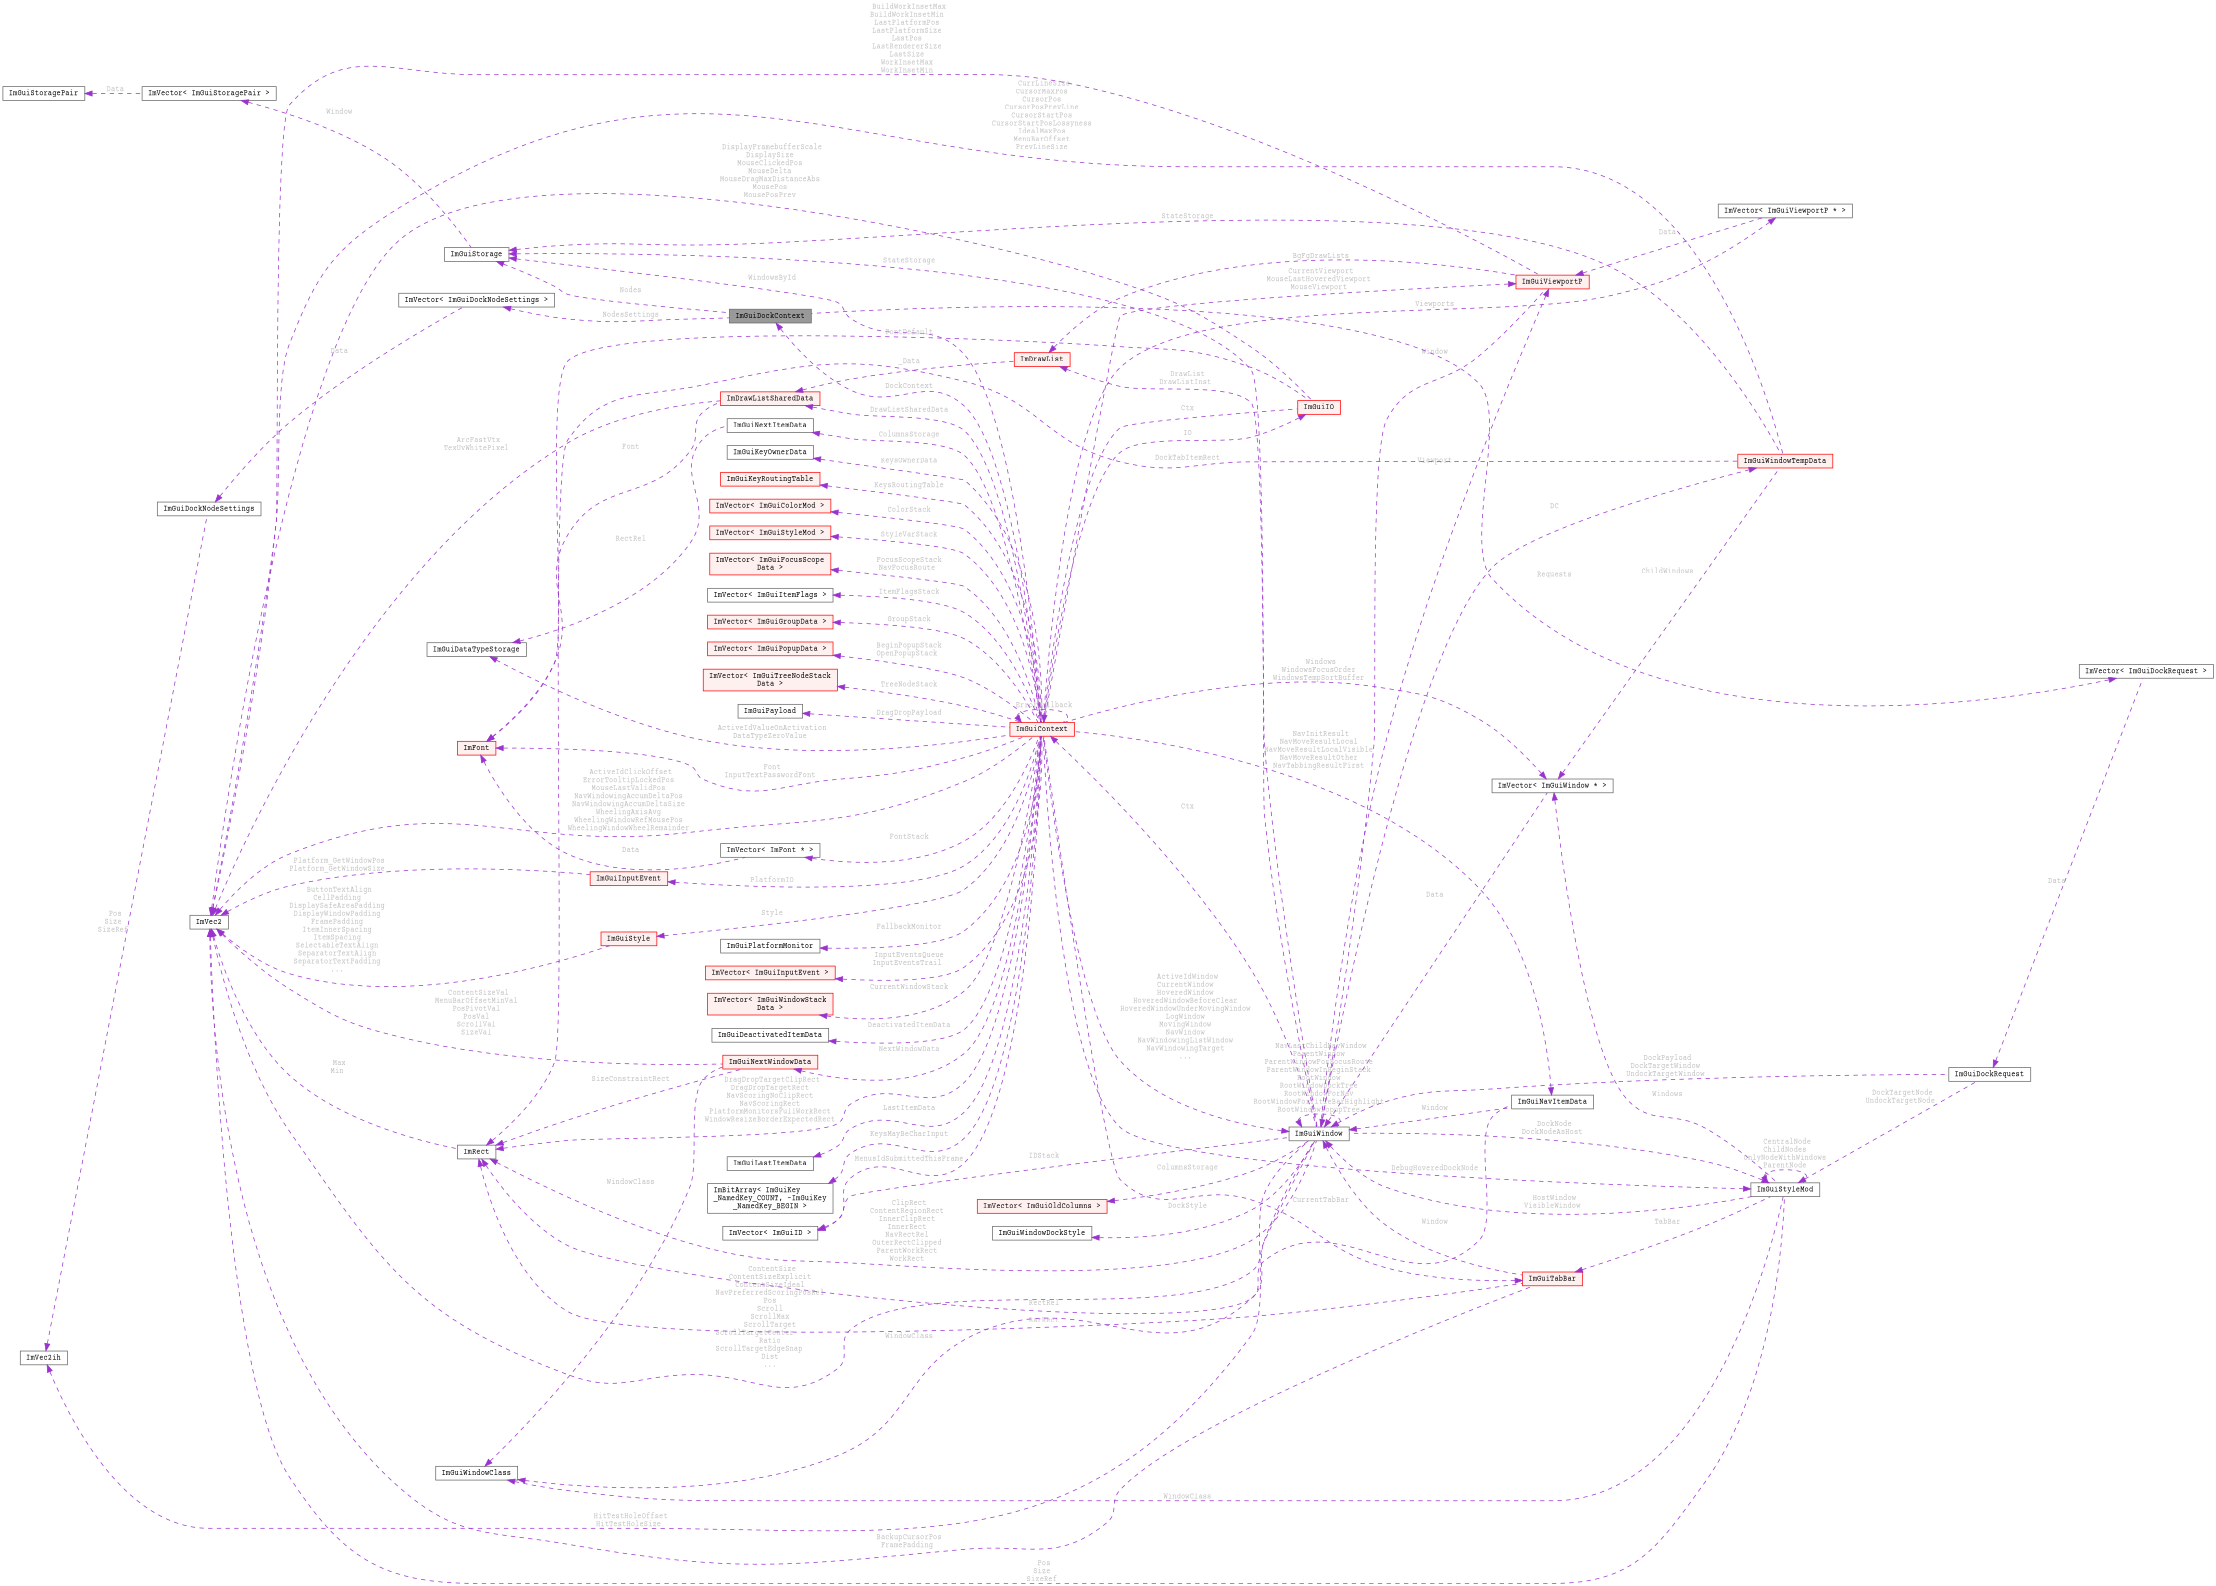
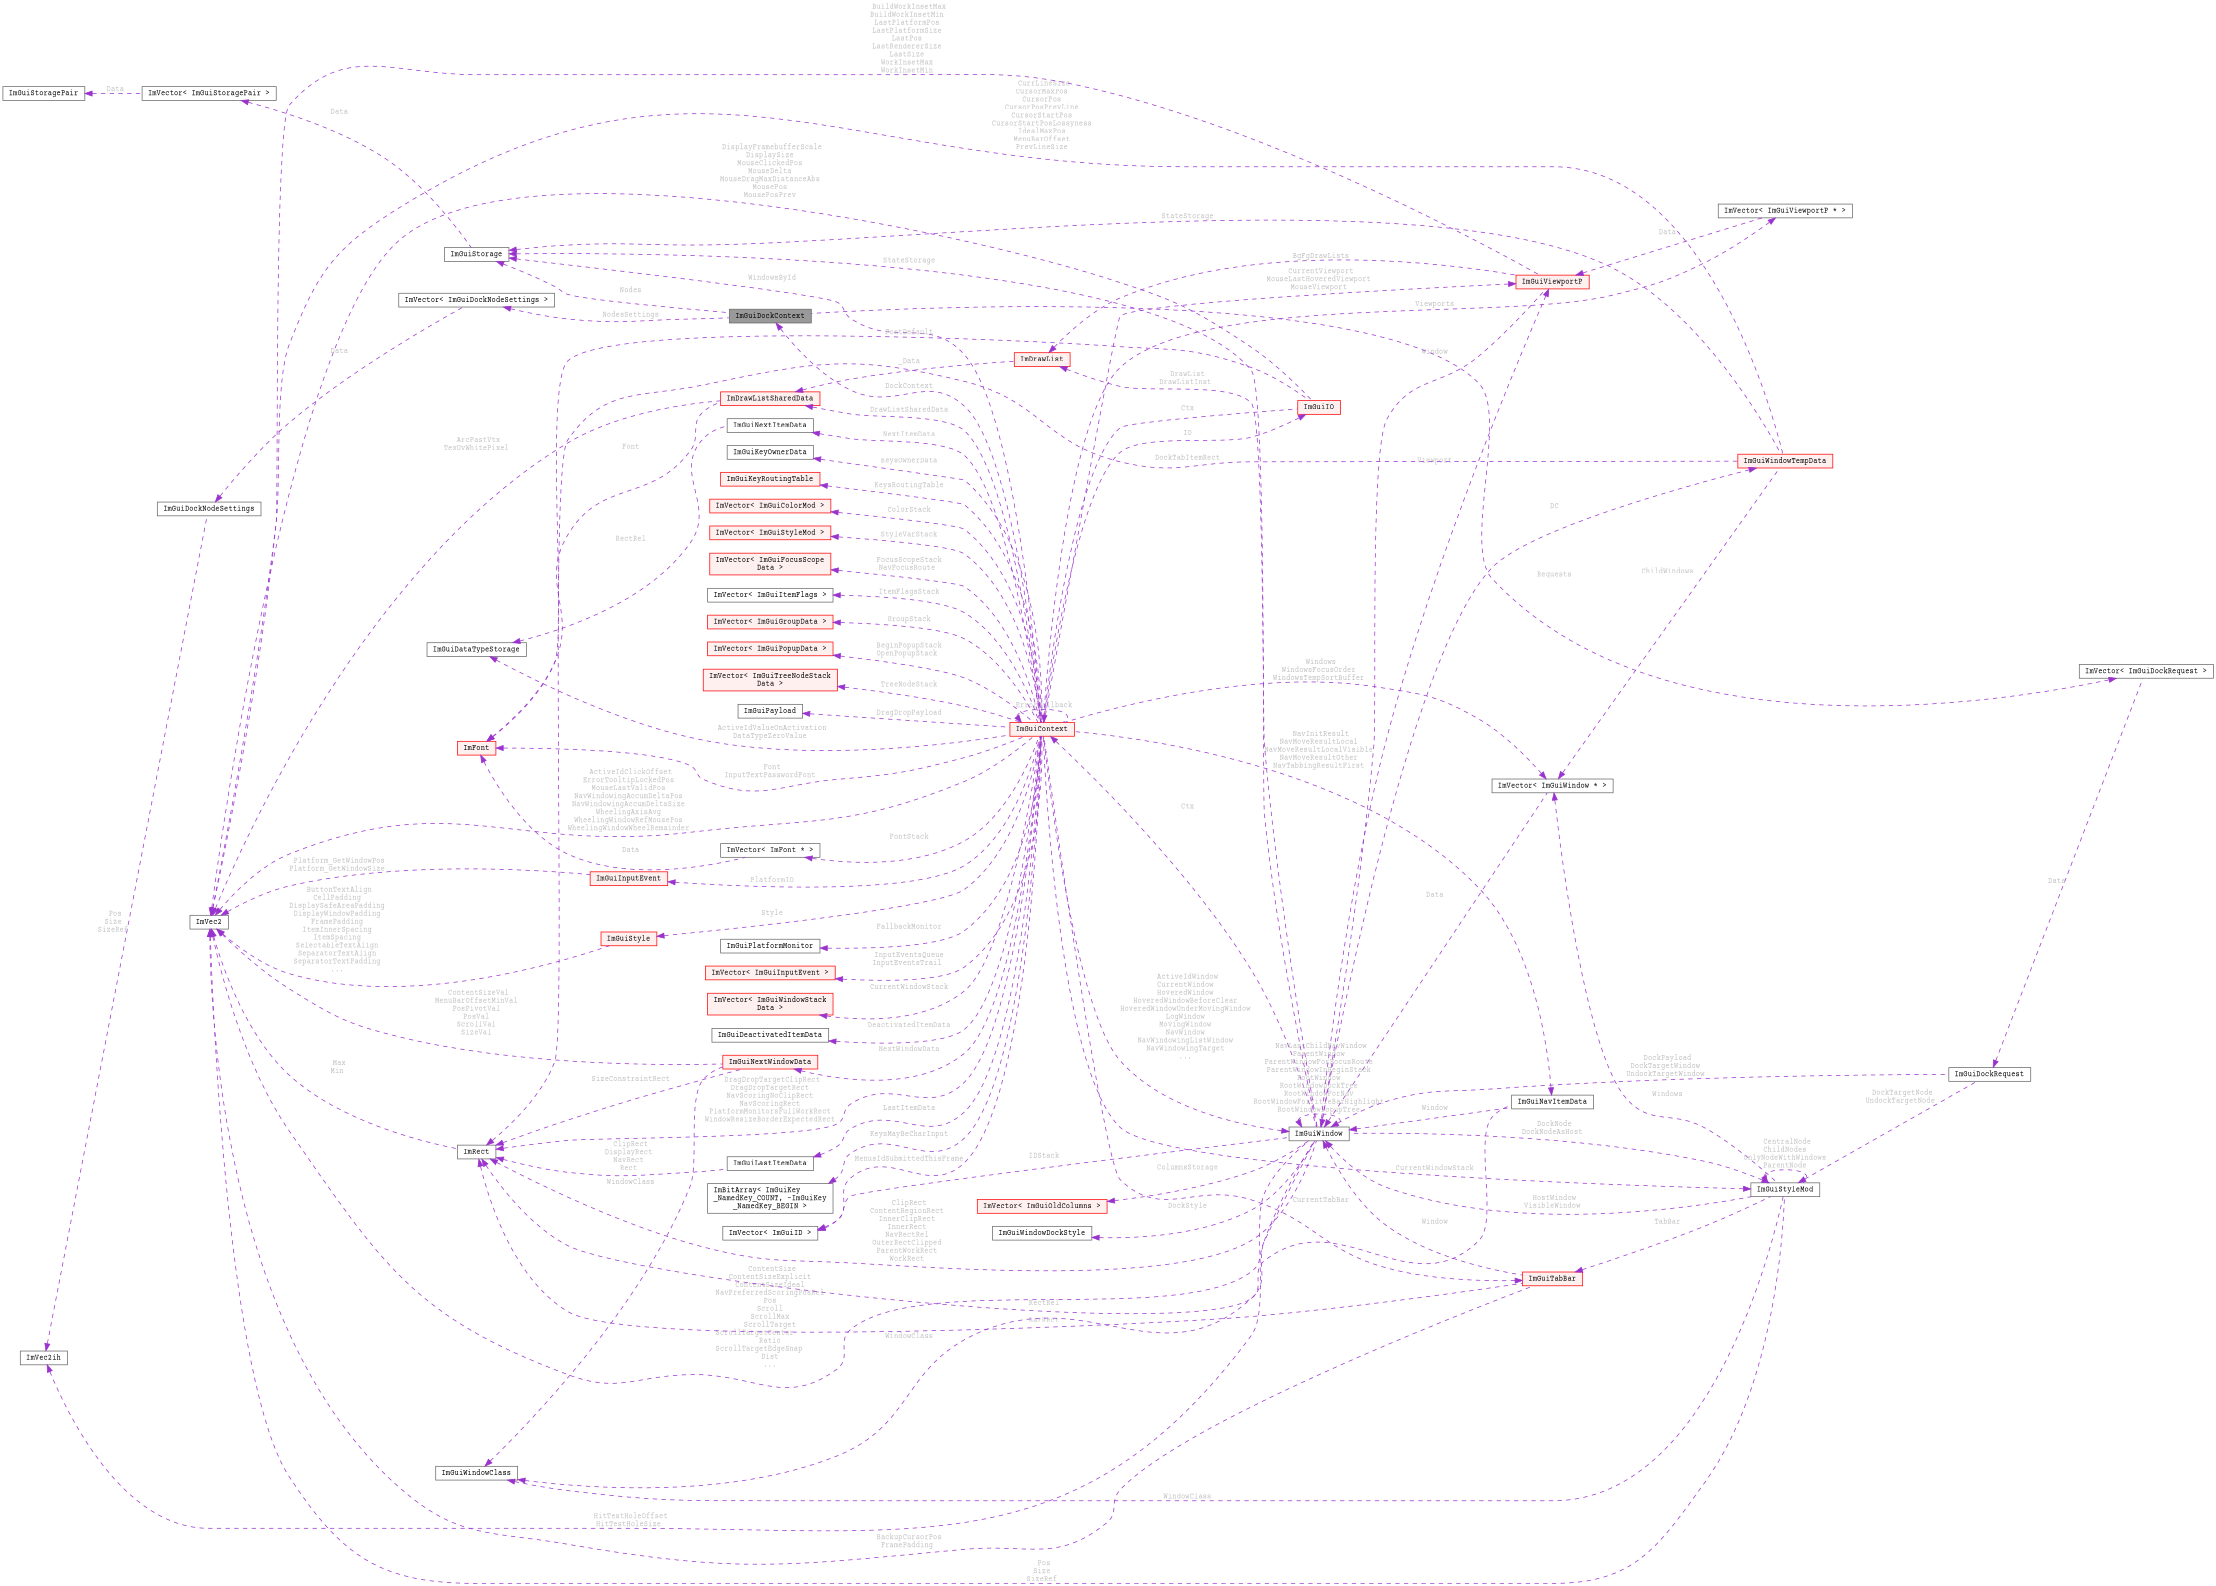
(337, 112) -> (337, 112)
(907, 435) -> (907, 435)
(1433, 1168) -> (1433, 1168)
none -> (615, 1176)
